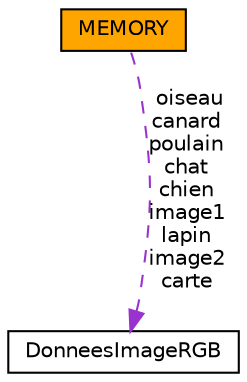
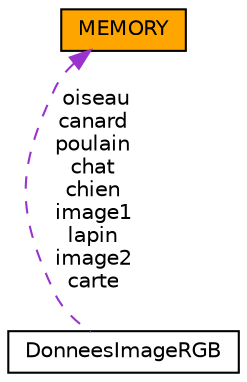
(150, 181) -> (27, 202)
